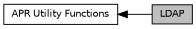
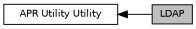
(61, 14) -> (61, 14)
